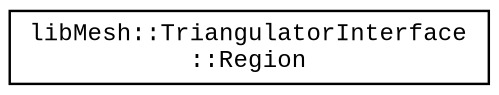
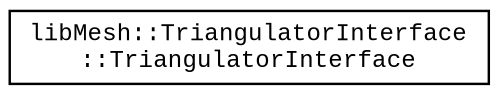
(249, 47) -> (249, 47)
